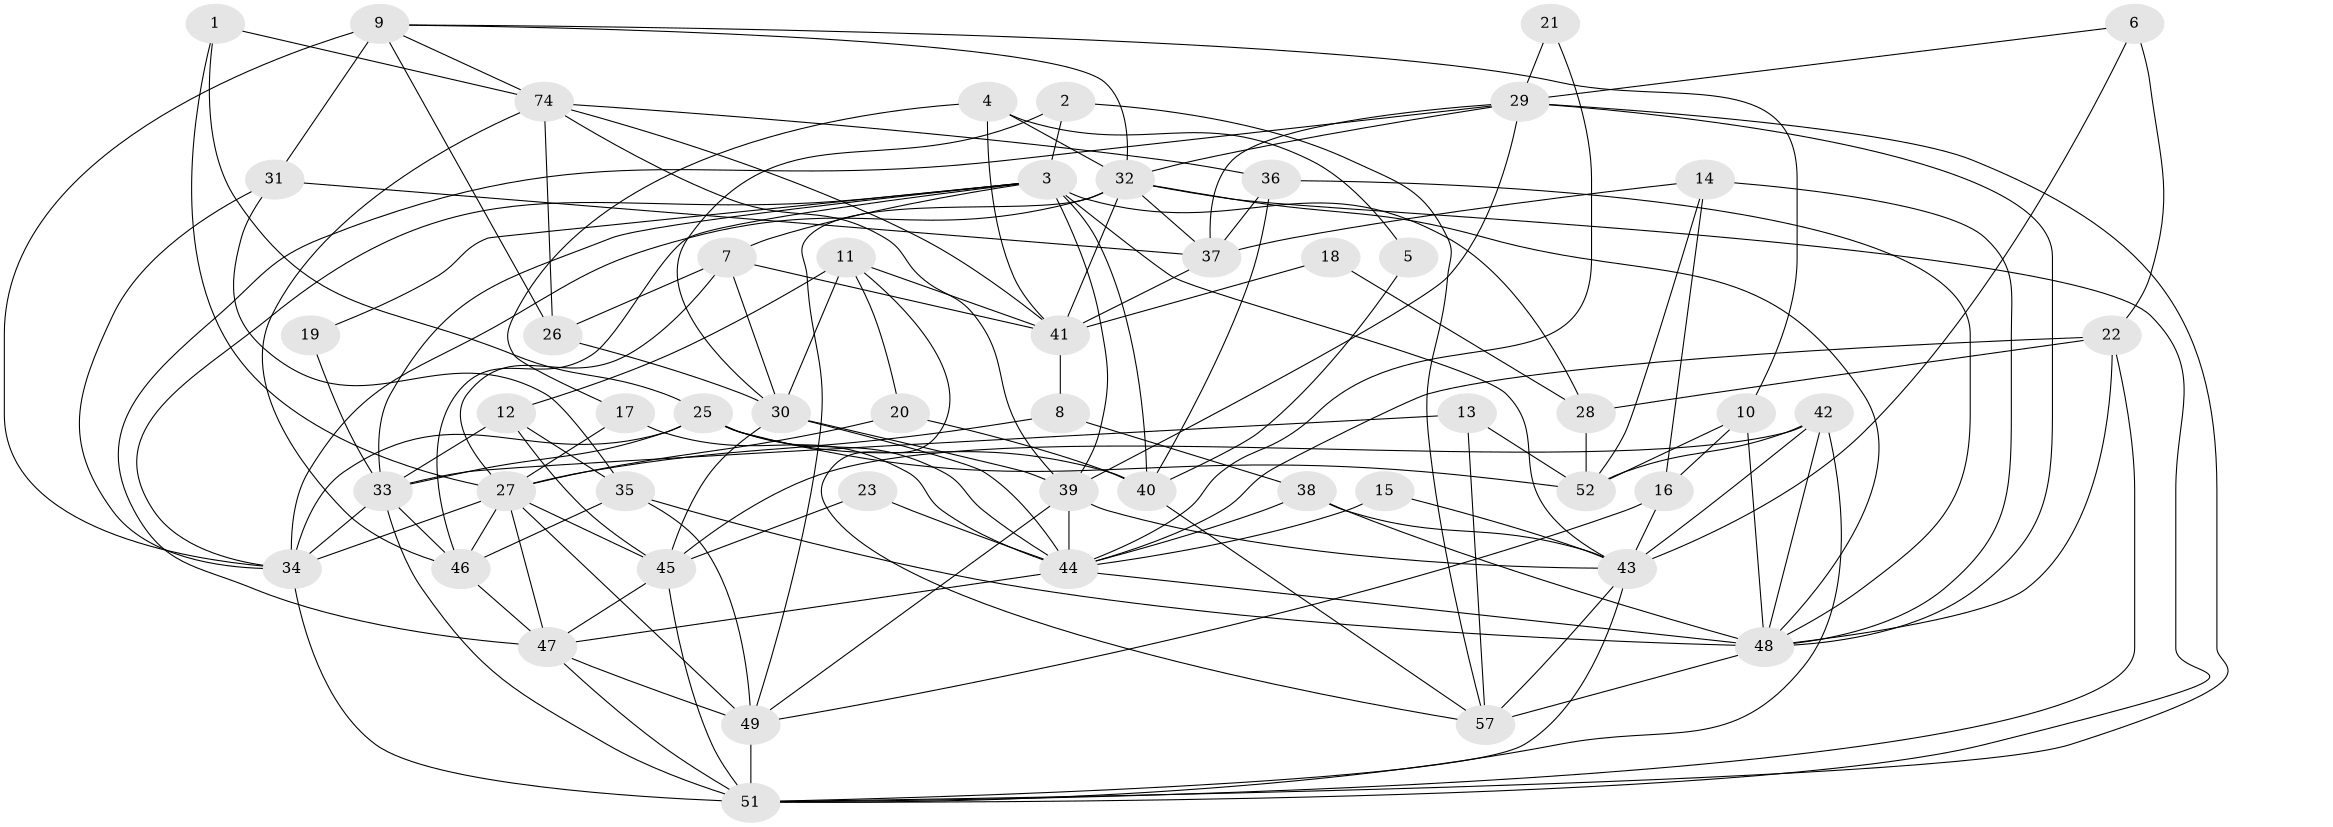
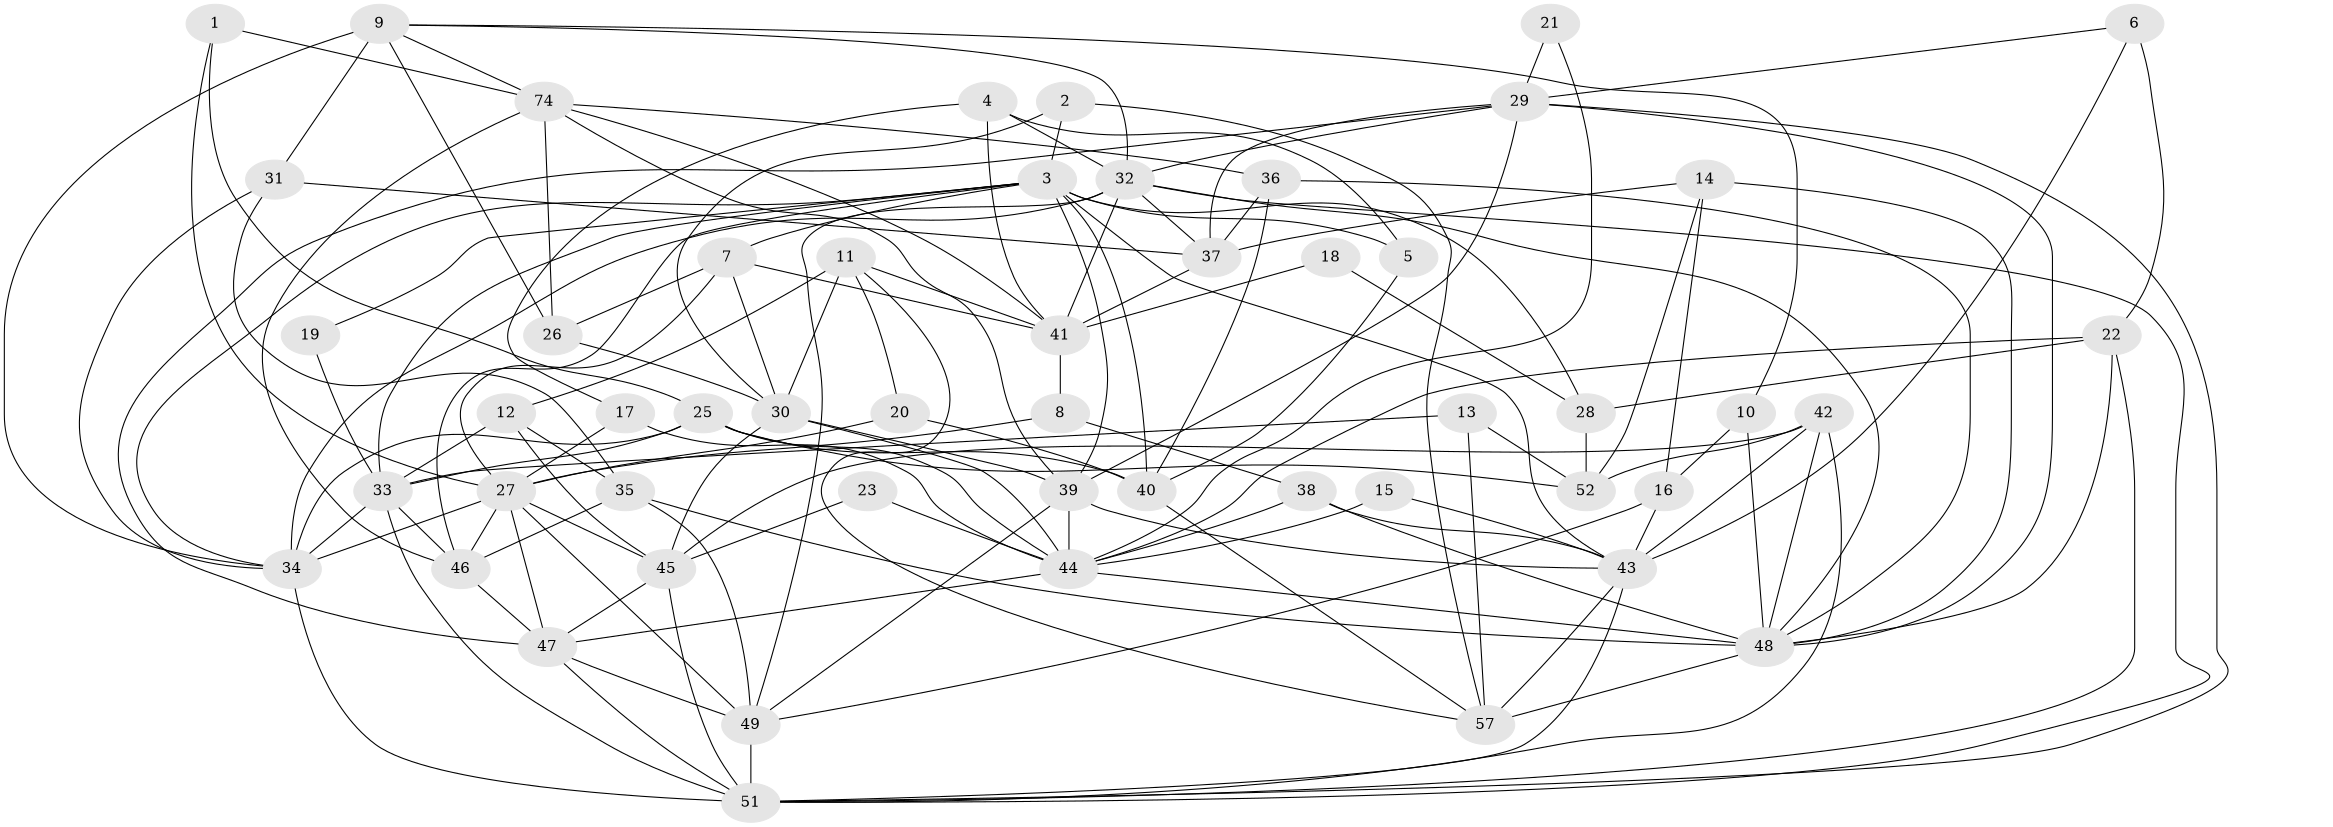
none -> (1228, 219)
(1695, 439) -> none
